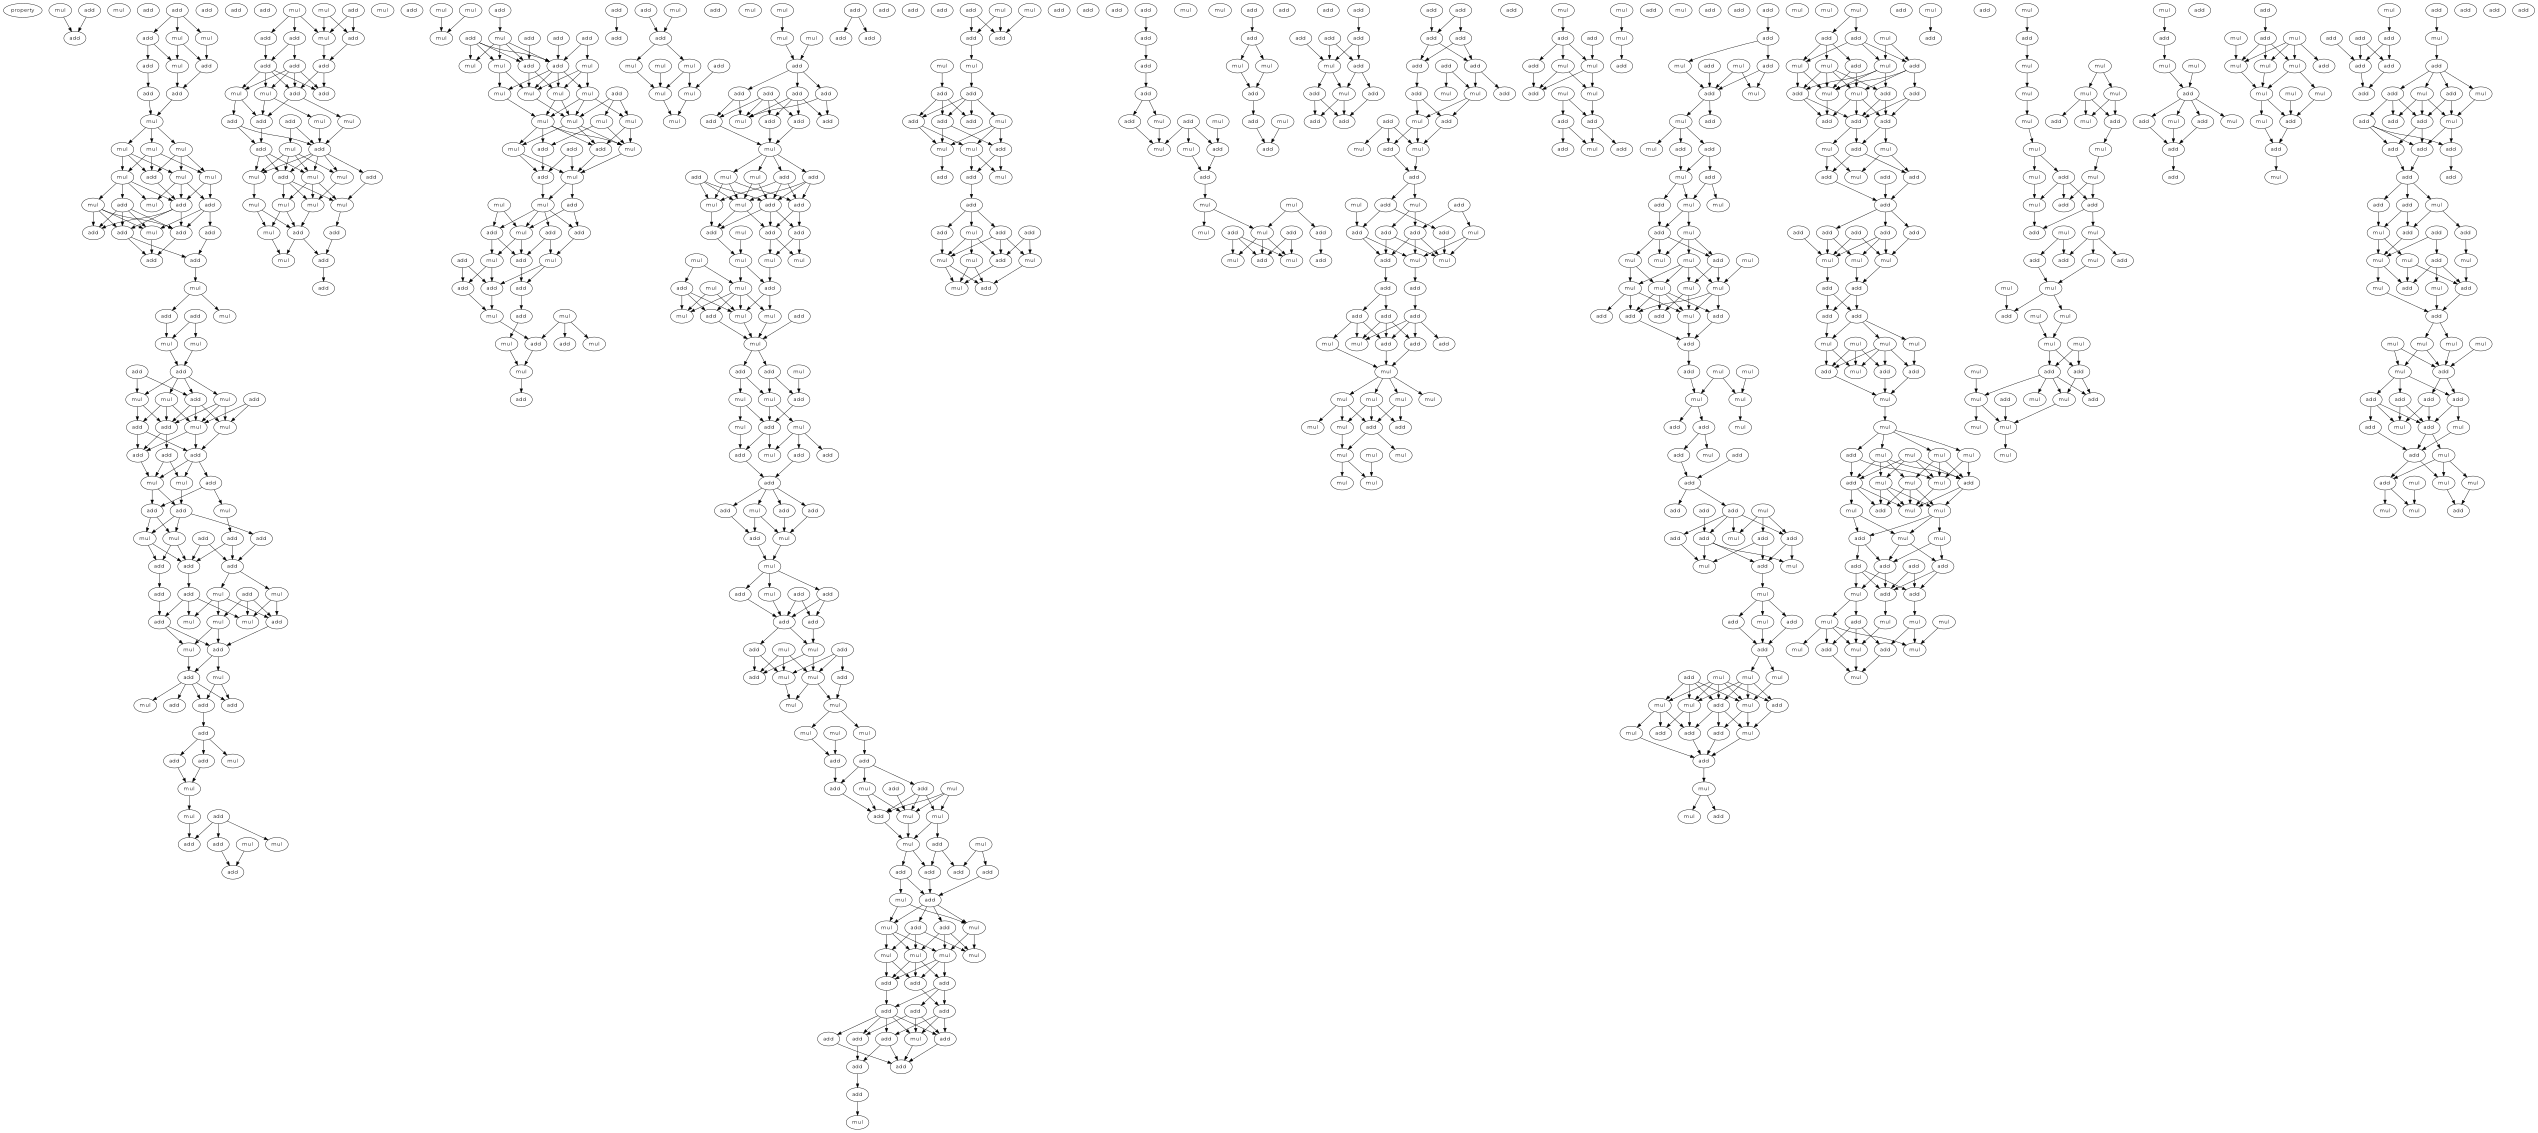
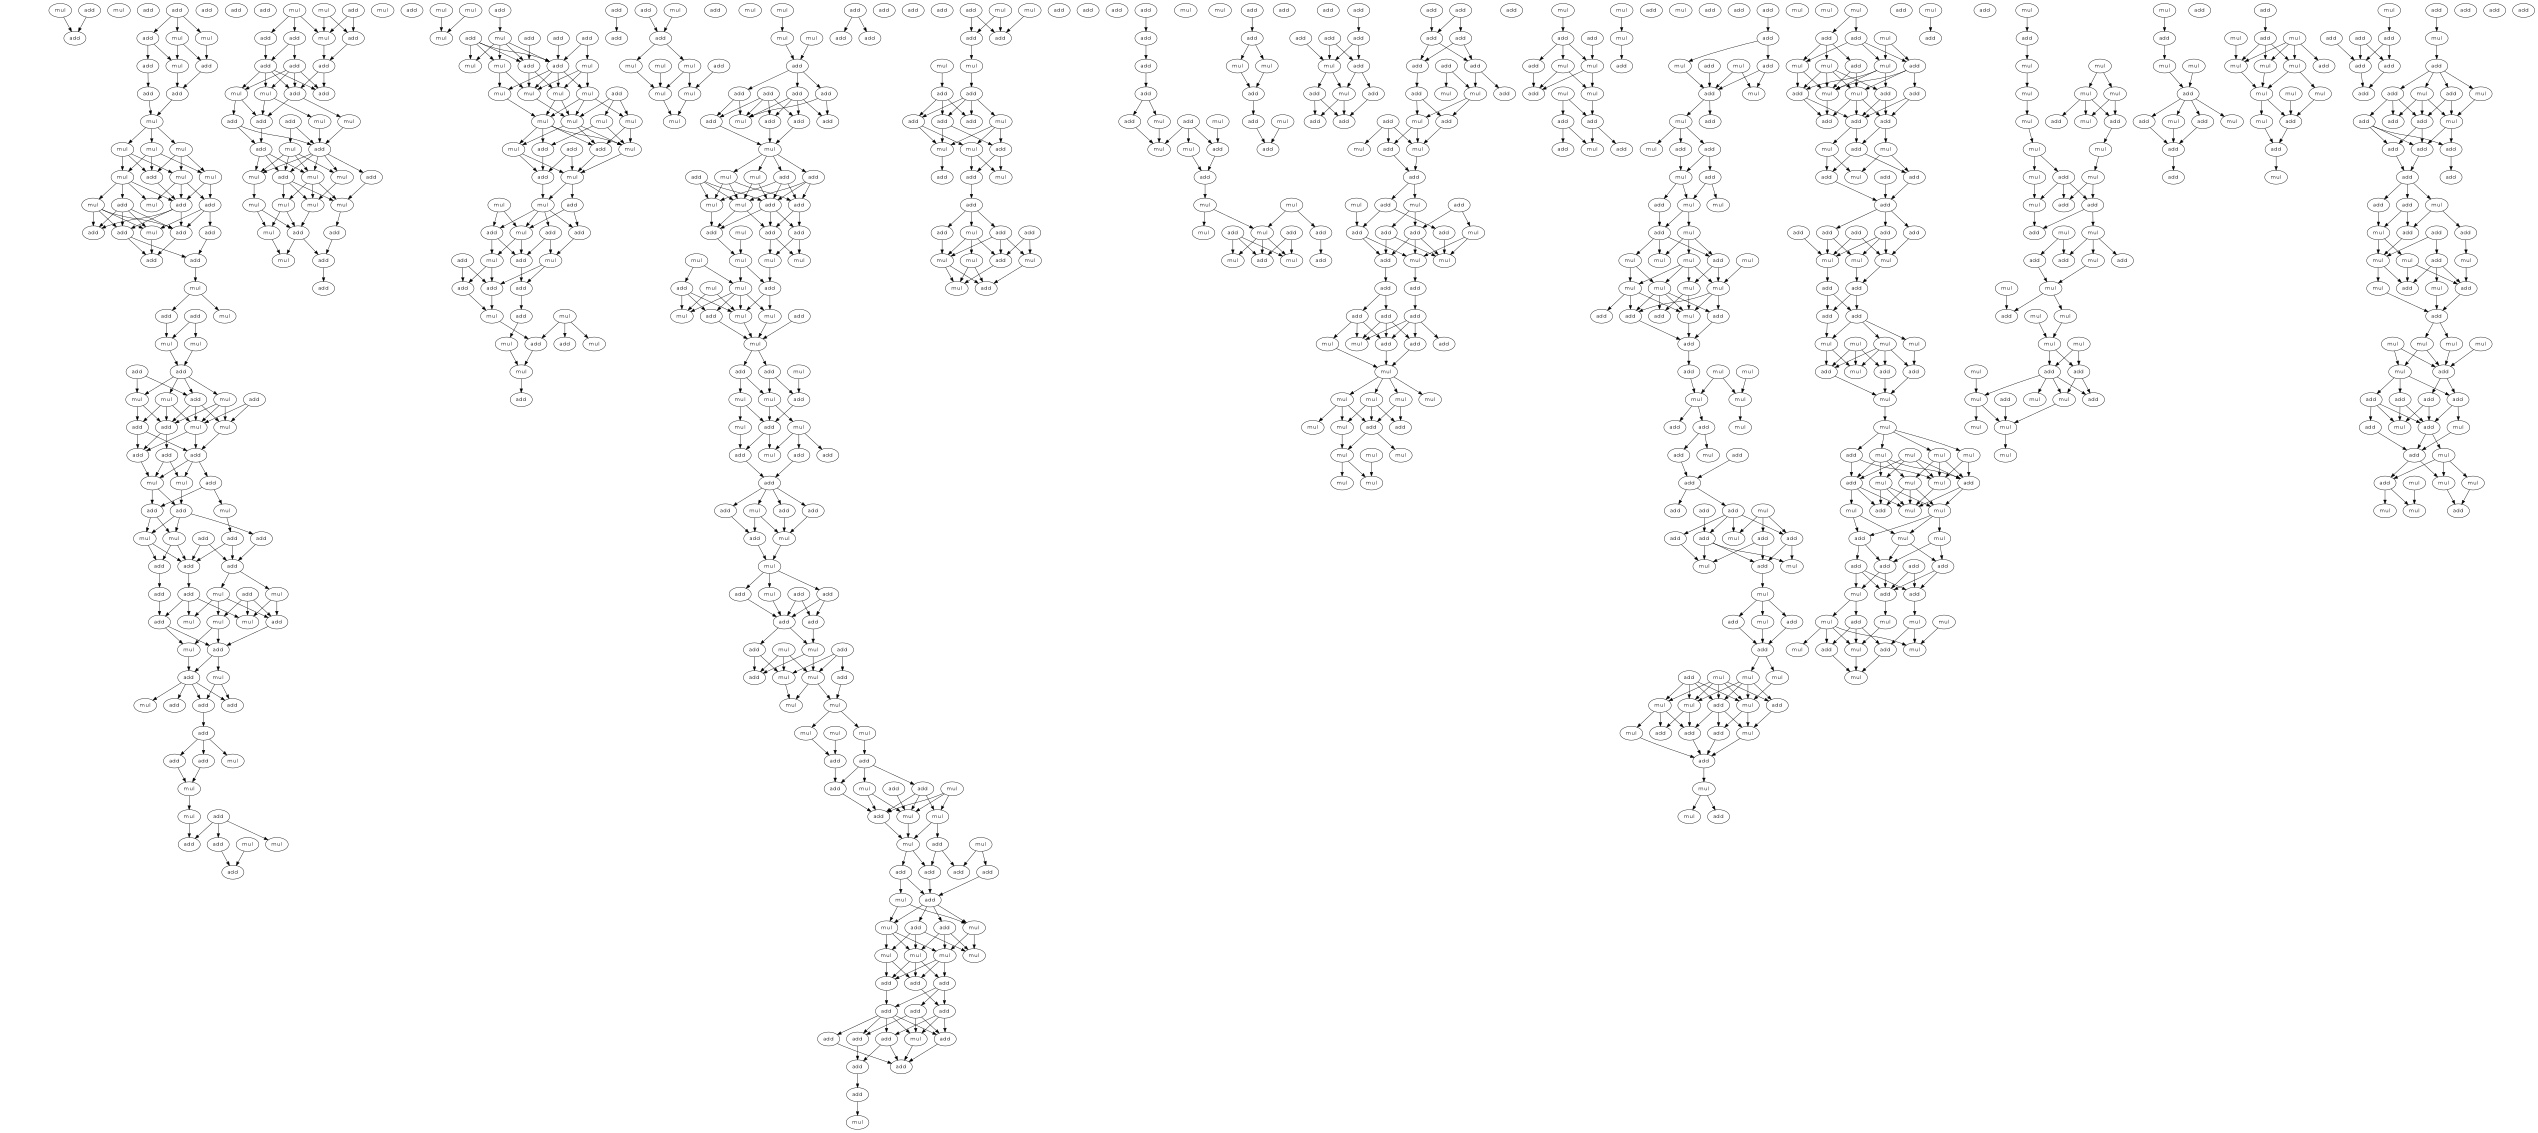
(23, 10) -> none
